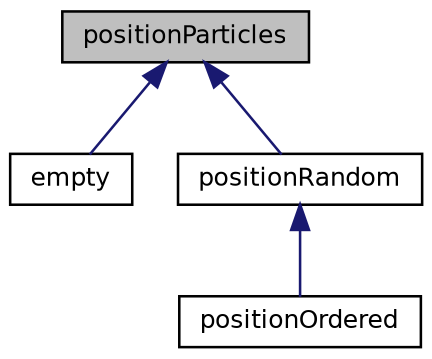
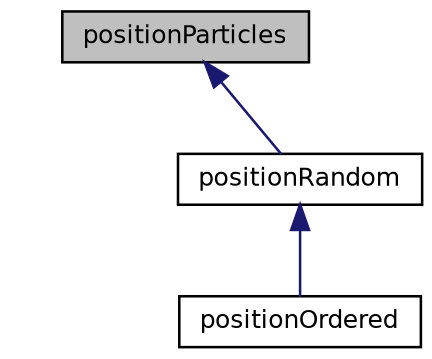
(71, 179) -> none
